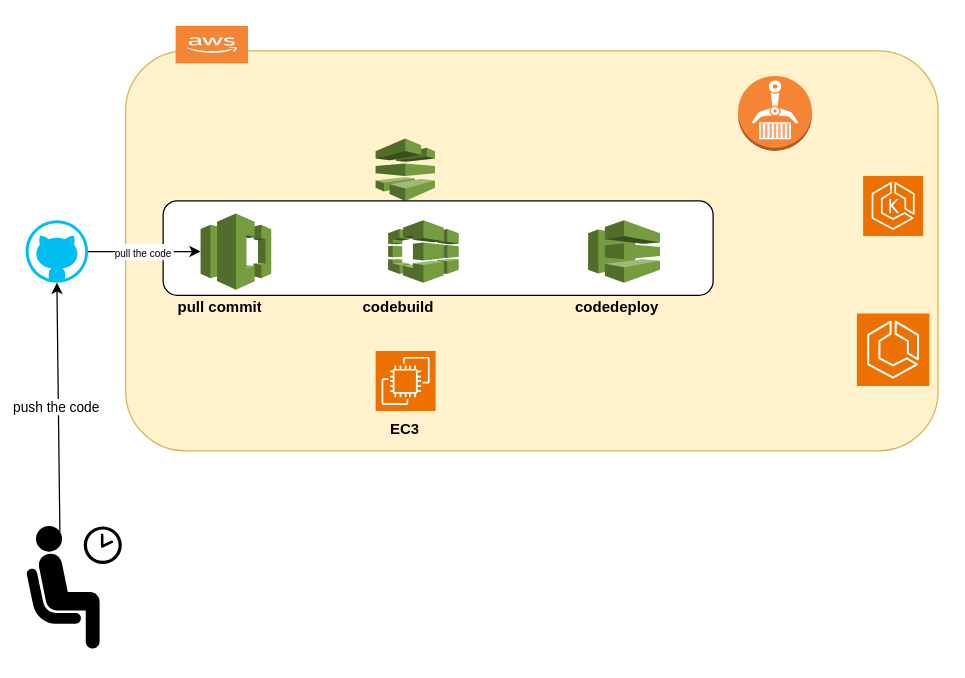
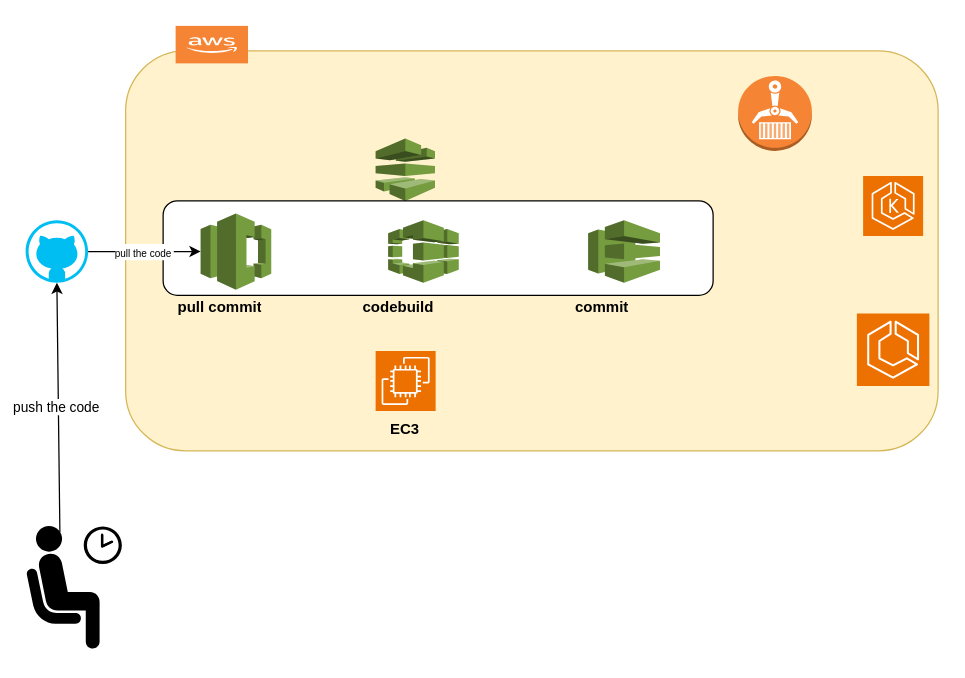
(616, 293) -> (599, 293)
